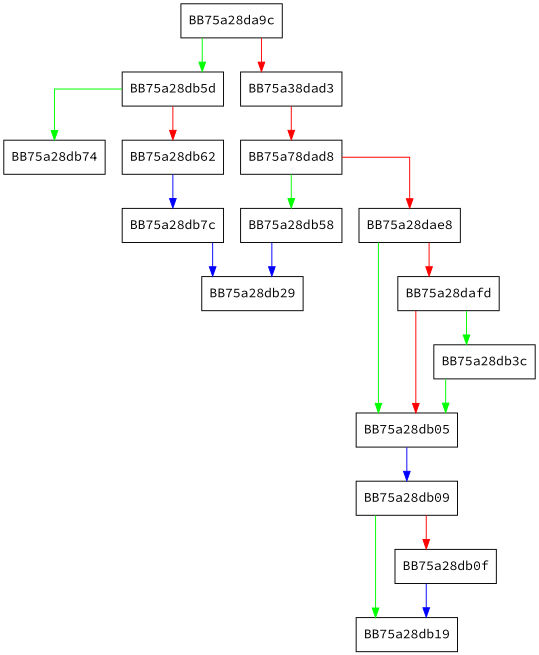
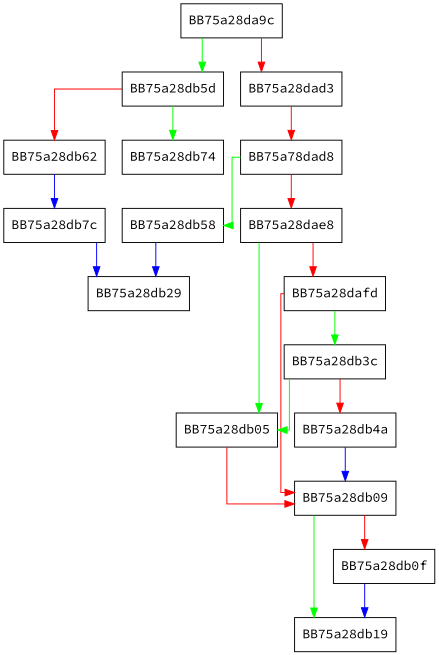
(291, 89) -> (291, 89)
(416, 357) -> (281, 394)
none -> (345, 430)
(407, 459) -> (227, 504)
